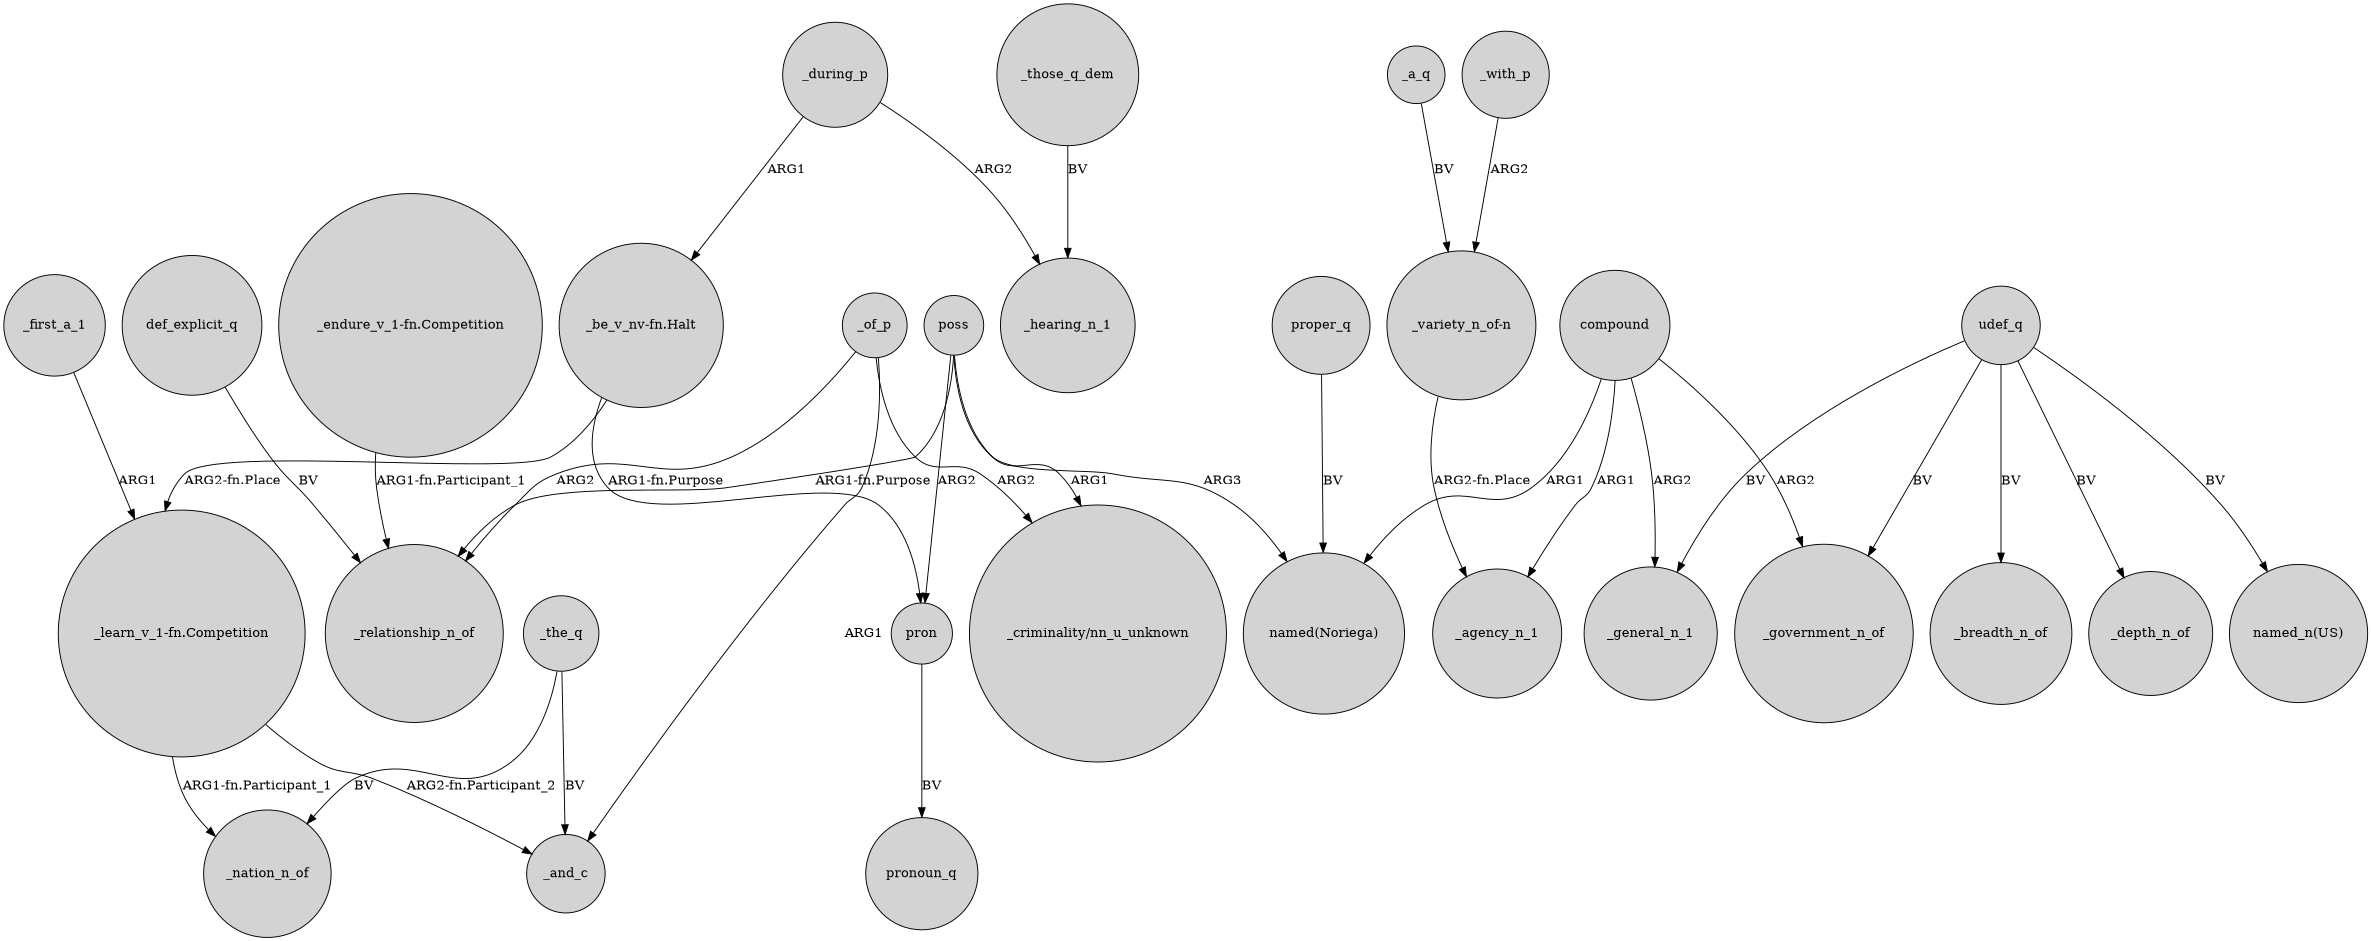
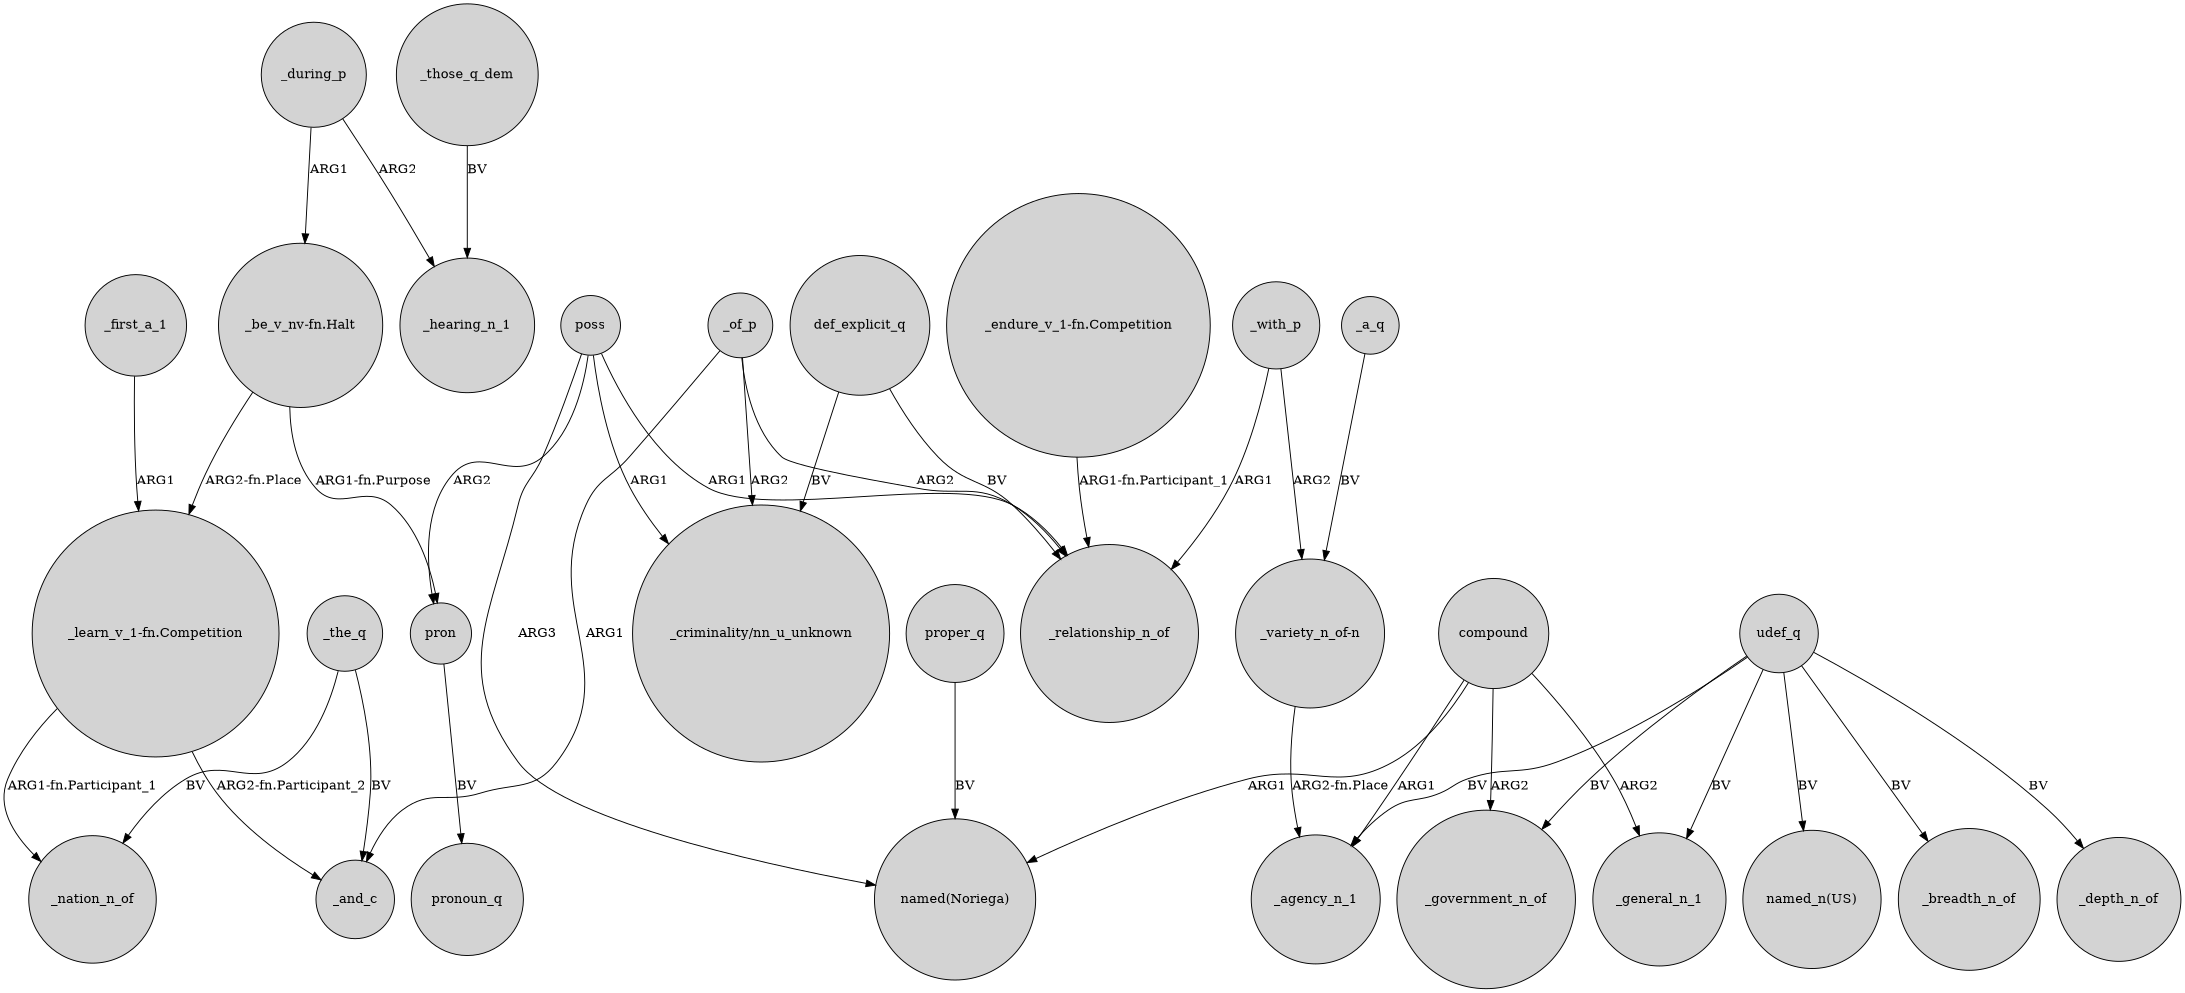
none -> (821, 447)
none -> (1237, 472)
(873, 481) -> (728, 481)
none -> (1556, 762)
